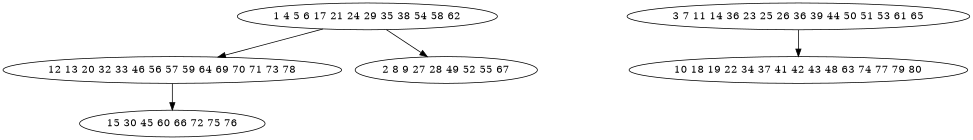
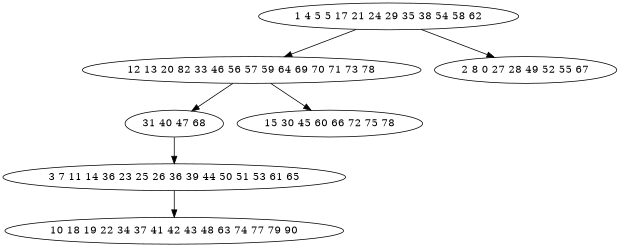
(367, 16) -> (389, 16)
(172, 70) -> (252, 70)
(446, 70) -> (526, 70)
(798, 70) -> (174, 231)
(172, 124) -> (330, 124)
none -> (174, 124)
